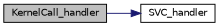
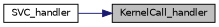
(119, 13) -> (90, 13)
